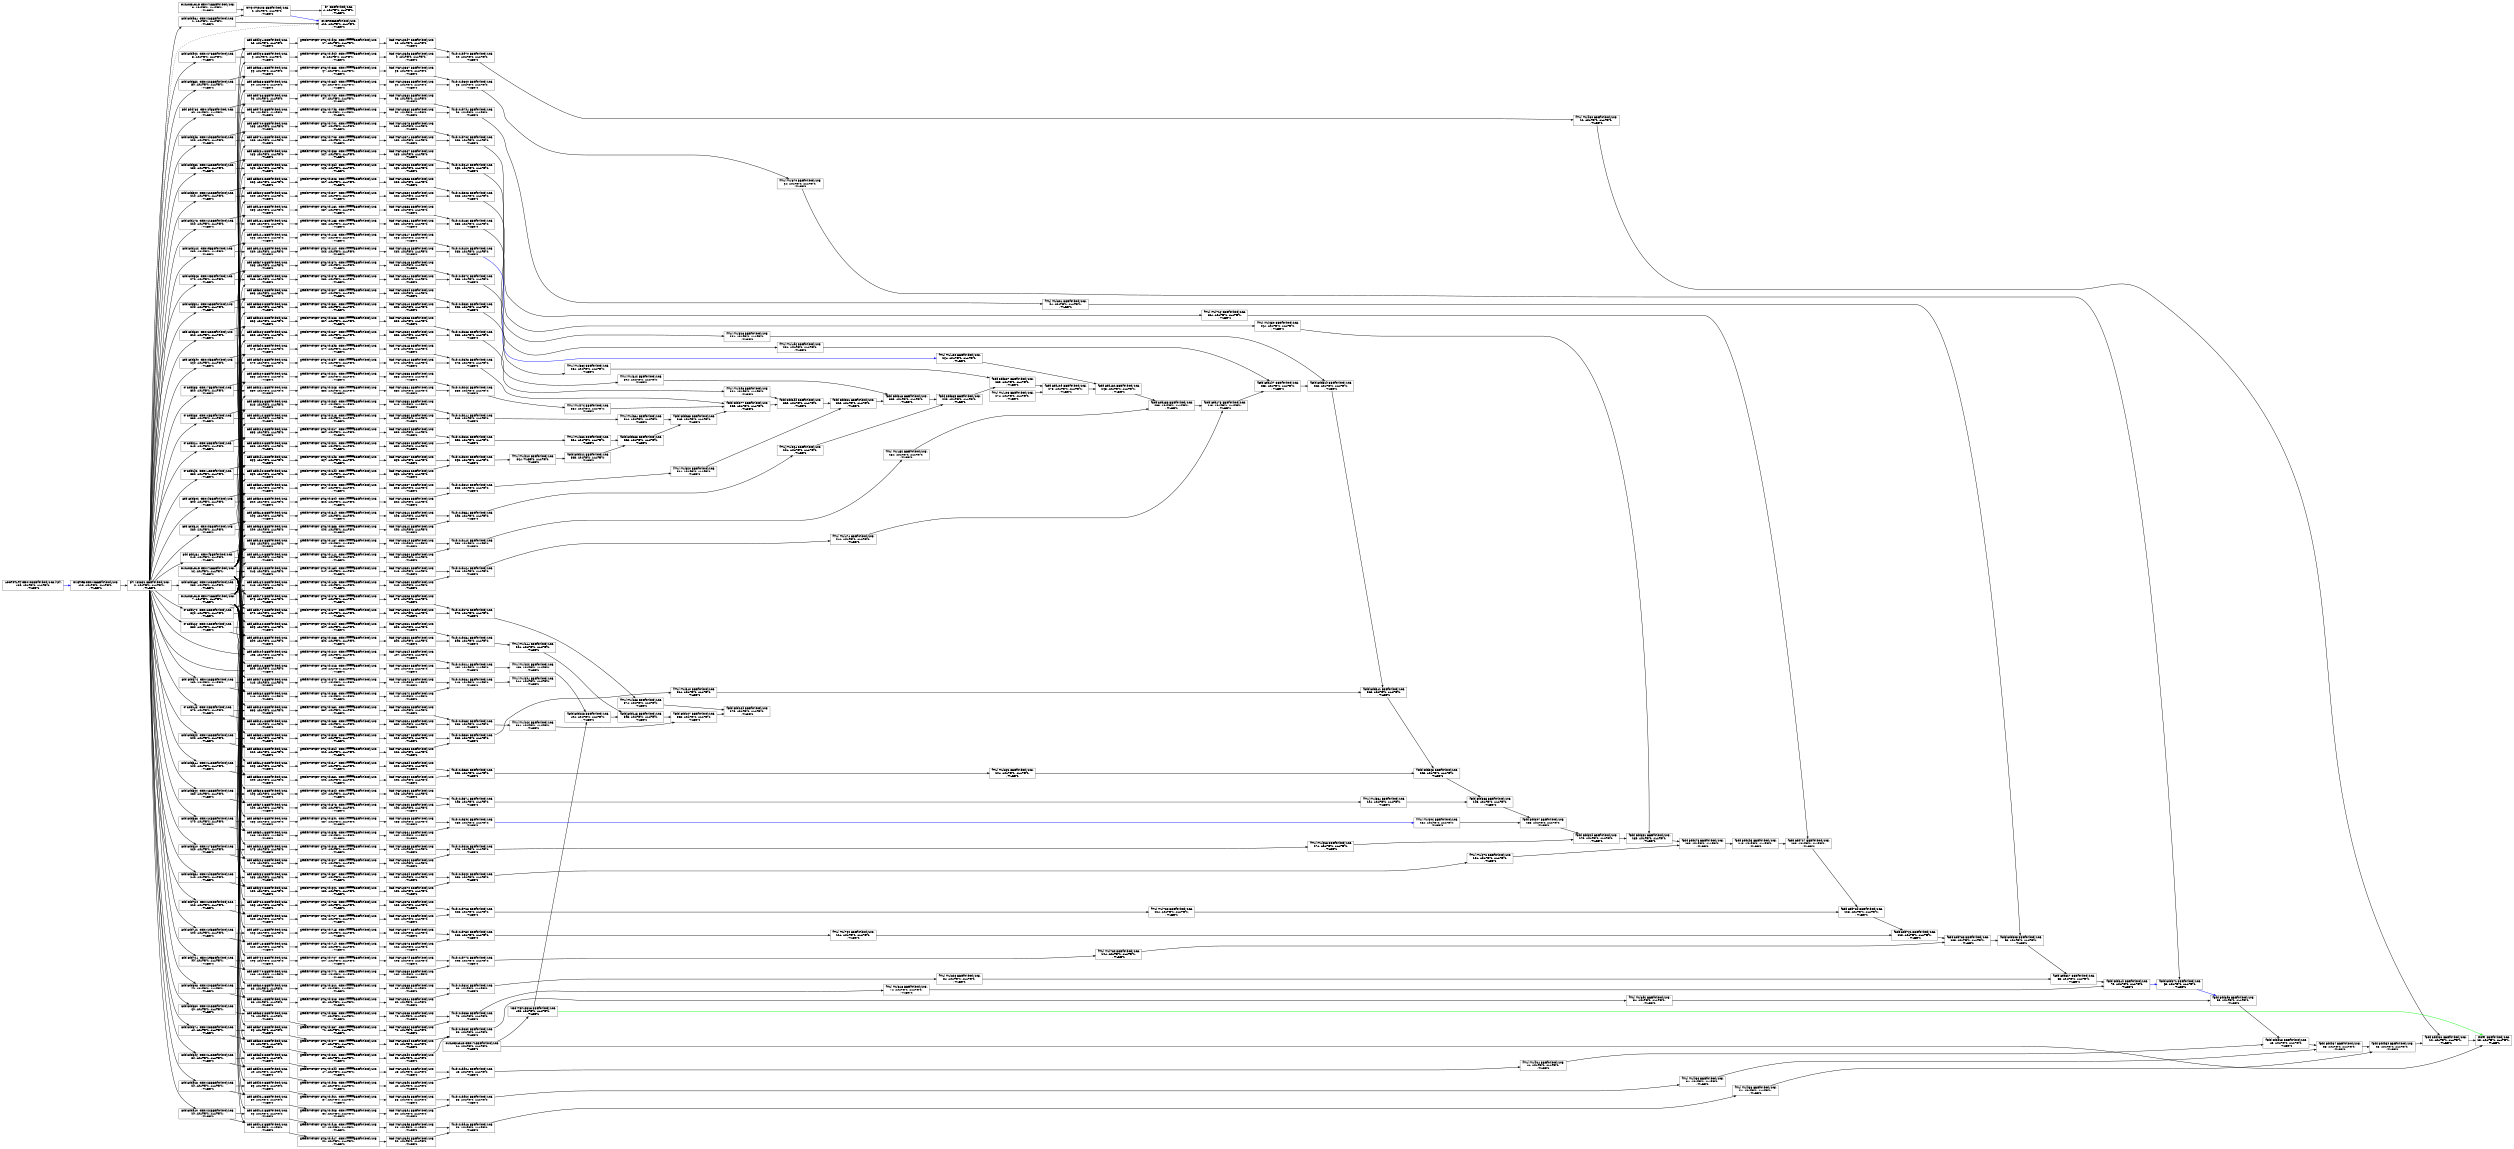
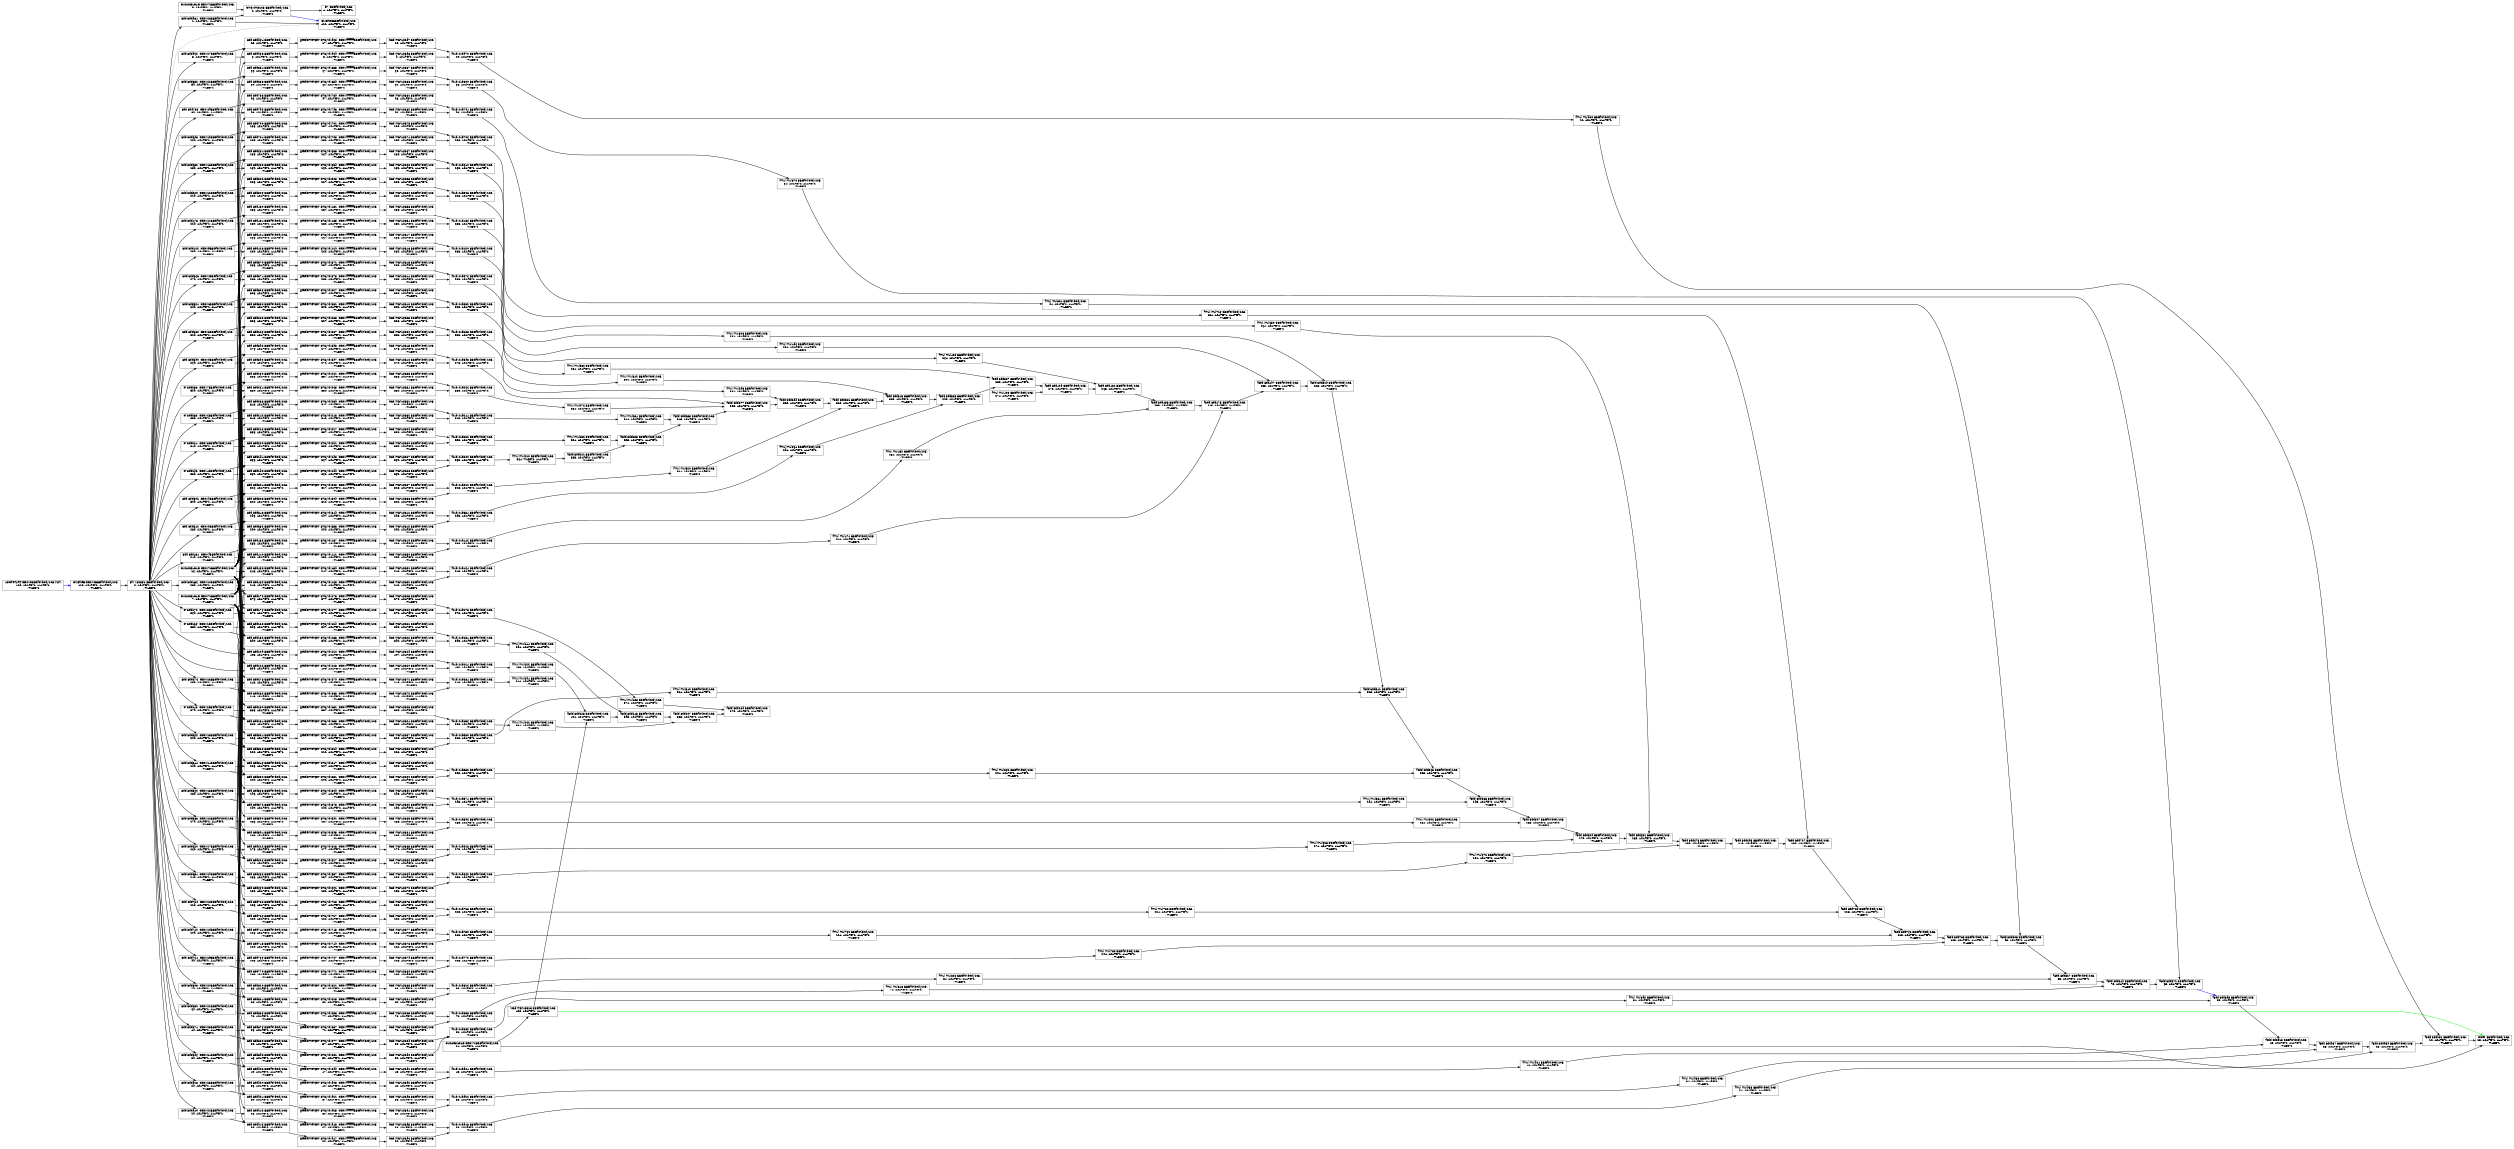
(666, 358) -> (666, 358)
(953, 823) -> (953, 823)
(2152, 984) -> (2152, 984)
